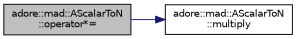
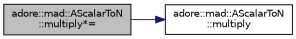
(67, 20) -> (67, 20)
